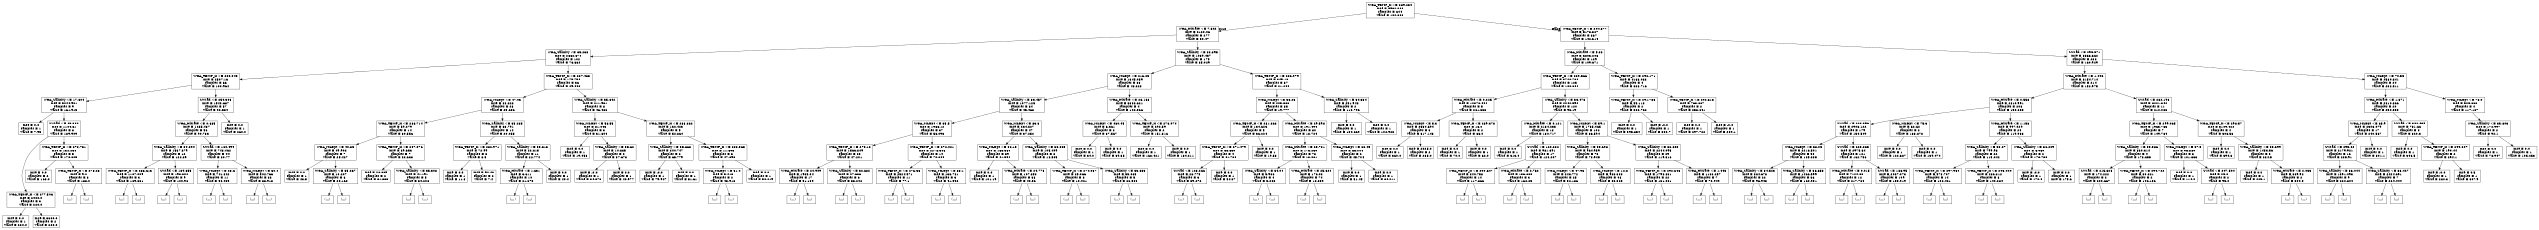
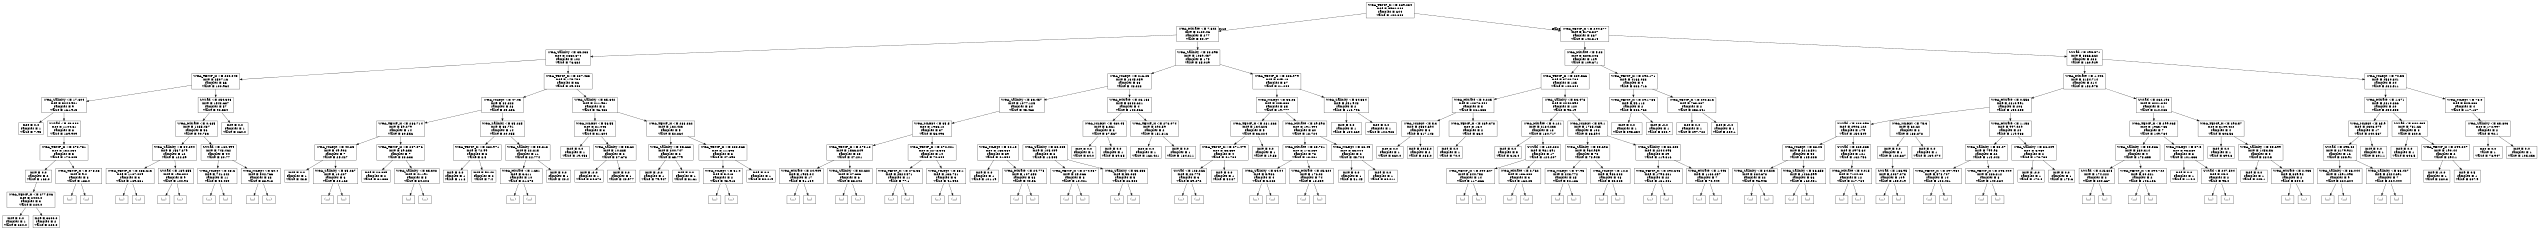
(1022, 129) -> none
(1479, 152) -> none
(1508, 152) -> (1508, 152)
(2488, 152) -> (2488, 152)
(26, 159) -> (35, 186)
(1872, 164) -> (1893, 162)
(2062, 176) -> (2062, 176)
